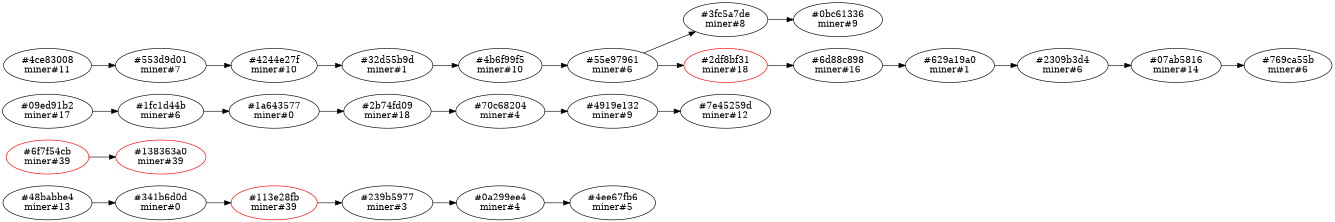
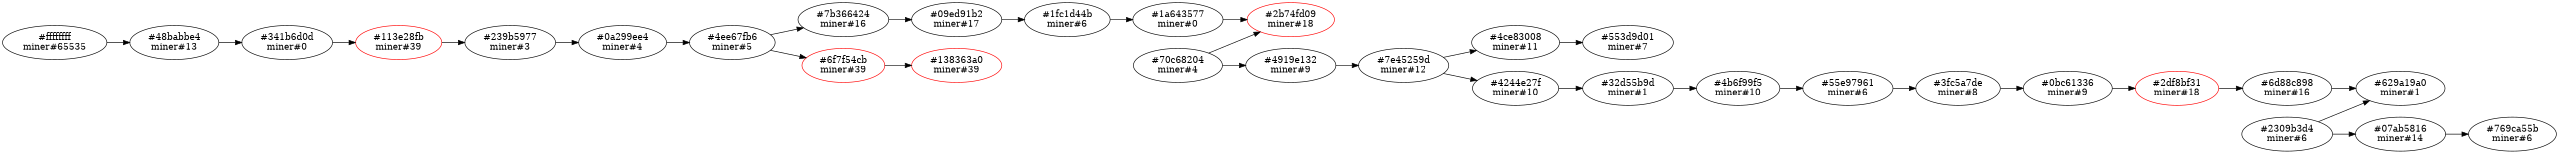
none -> (843, 20)
none -> (55, 43)
none -> (785, 53)
none -> (1457, 55)
(215, 65) -> (1457, 76)
(668, 65) -> (2121, 88)
(1003, 65) -> (2341, 112)
(387, 111) -> (1291, 20)
(440, 111) -> (1232, 44)
